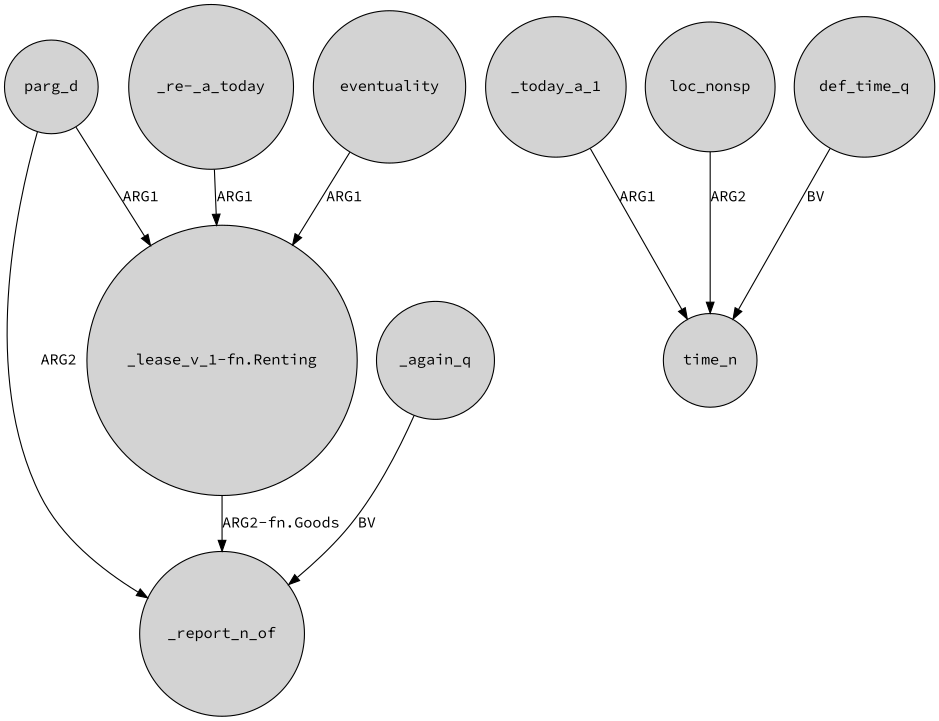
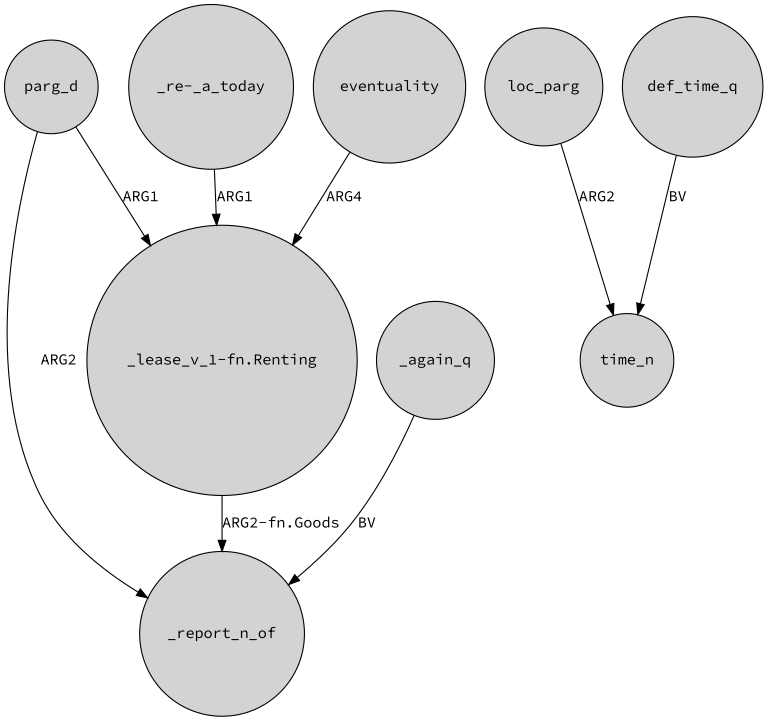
(556, 87) -> none
(710, 87) -> (544, 87)
(345, 197) -> (345, 197)
